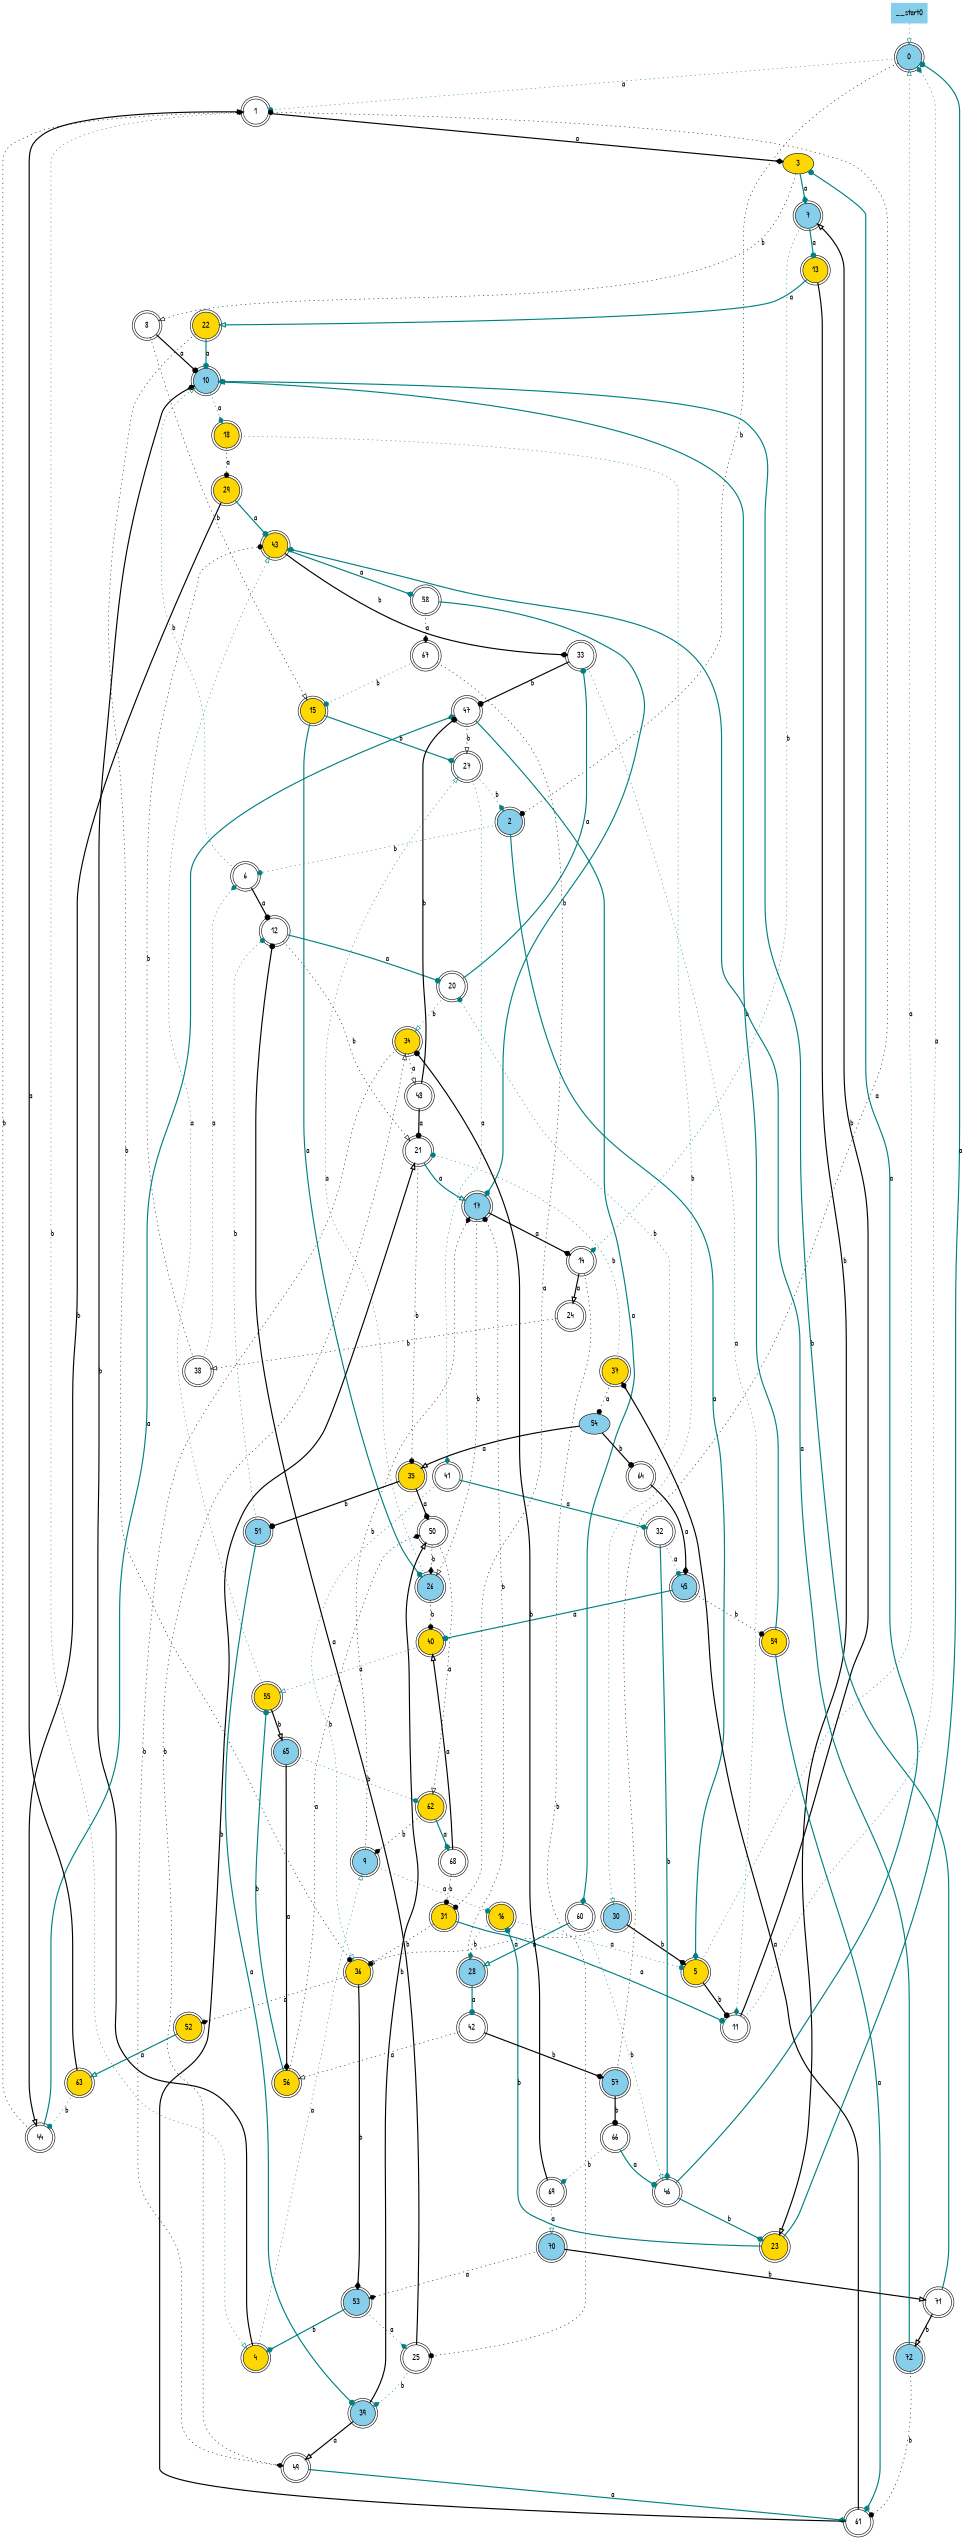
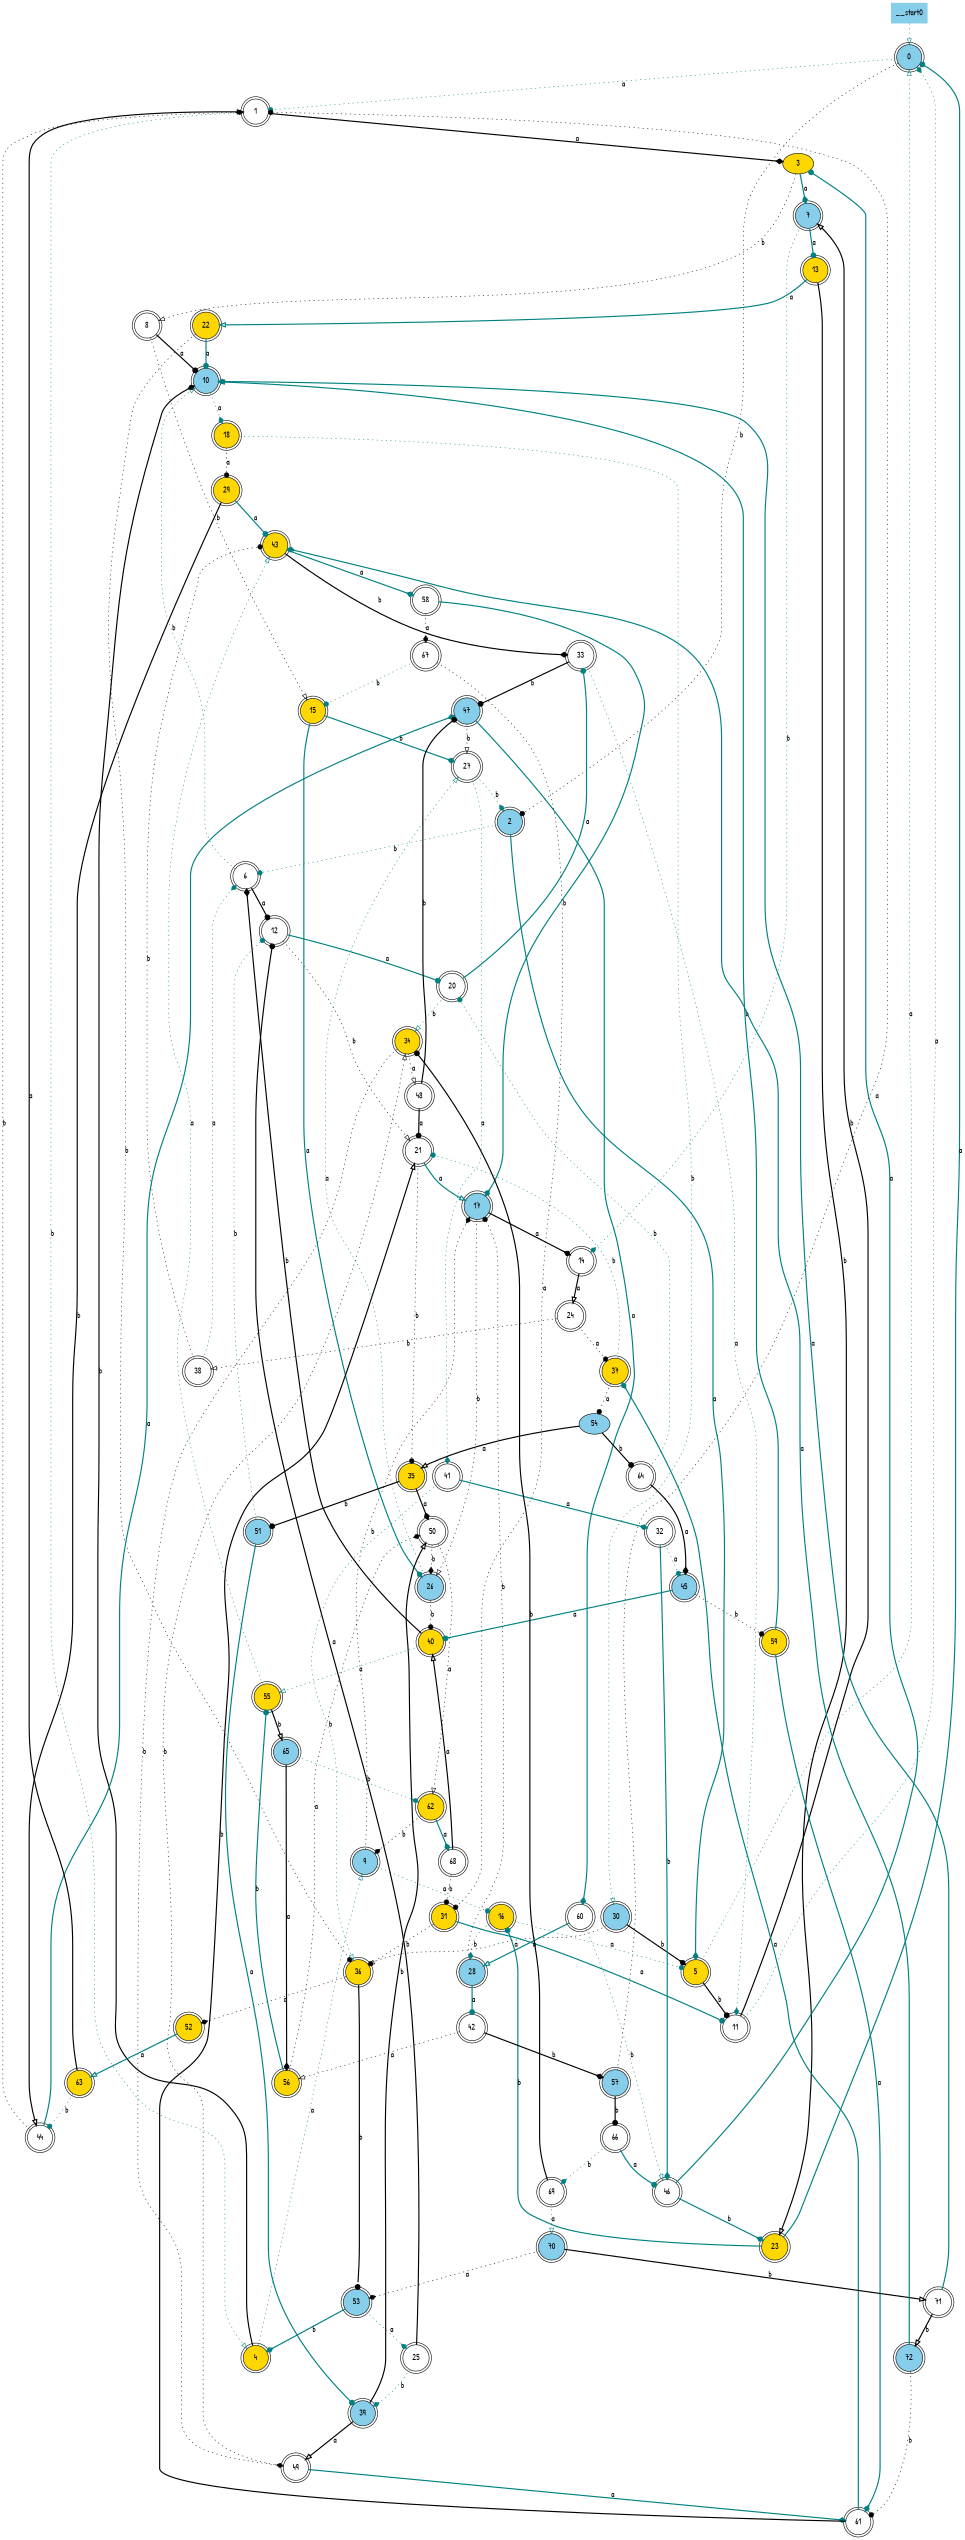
(467, 711) -> (467, 711)
none -> (287, 1283)
none -> (591, 1342)
(813, 1344) -> (813, 1344)
(547, 1875) -> none
(773, 1947) -> (773, 1947)
(359, 2134) -> (359, 2134)
